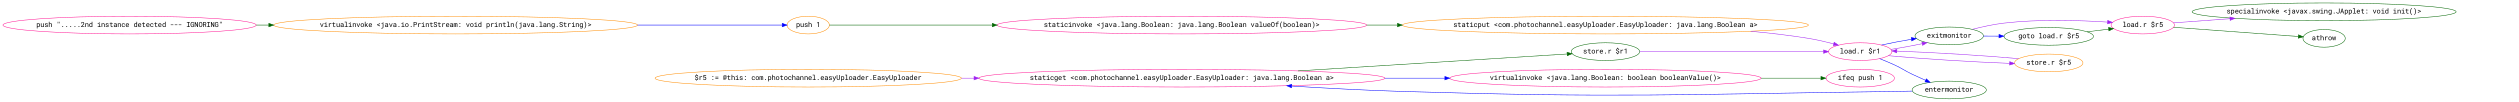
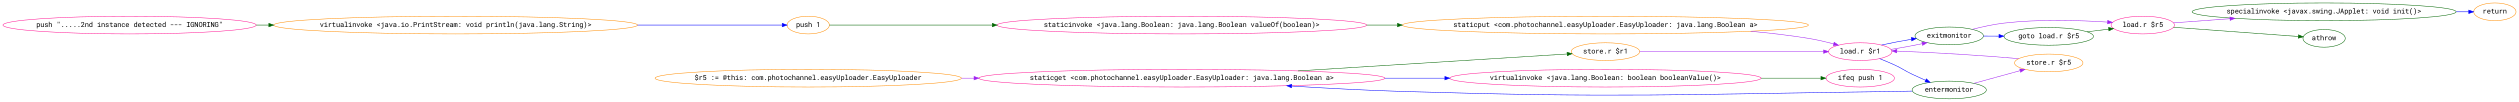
none -> (2495, 12)
(1605, 52) -> (1605, 52)
(1949, 60) -> (1997, 77)
